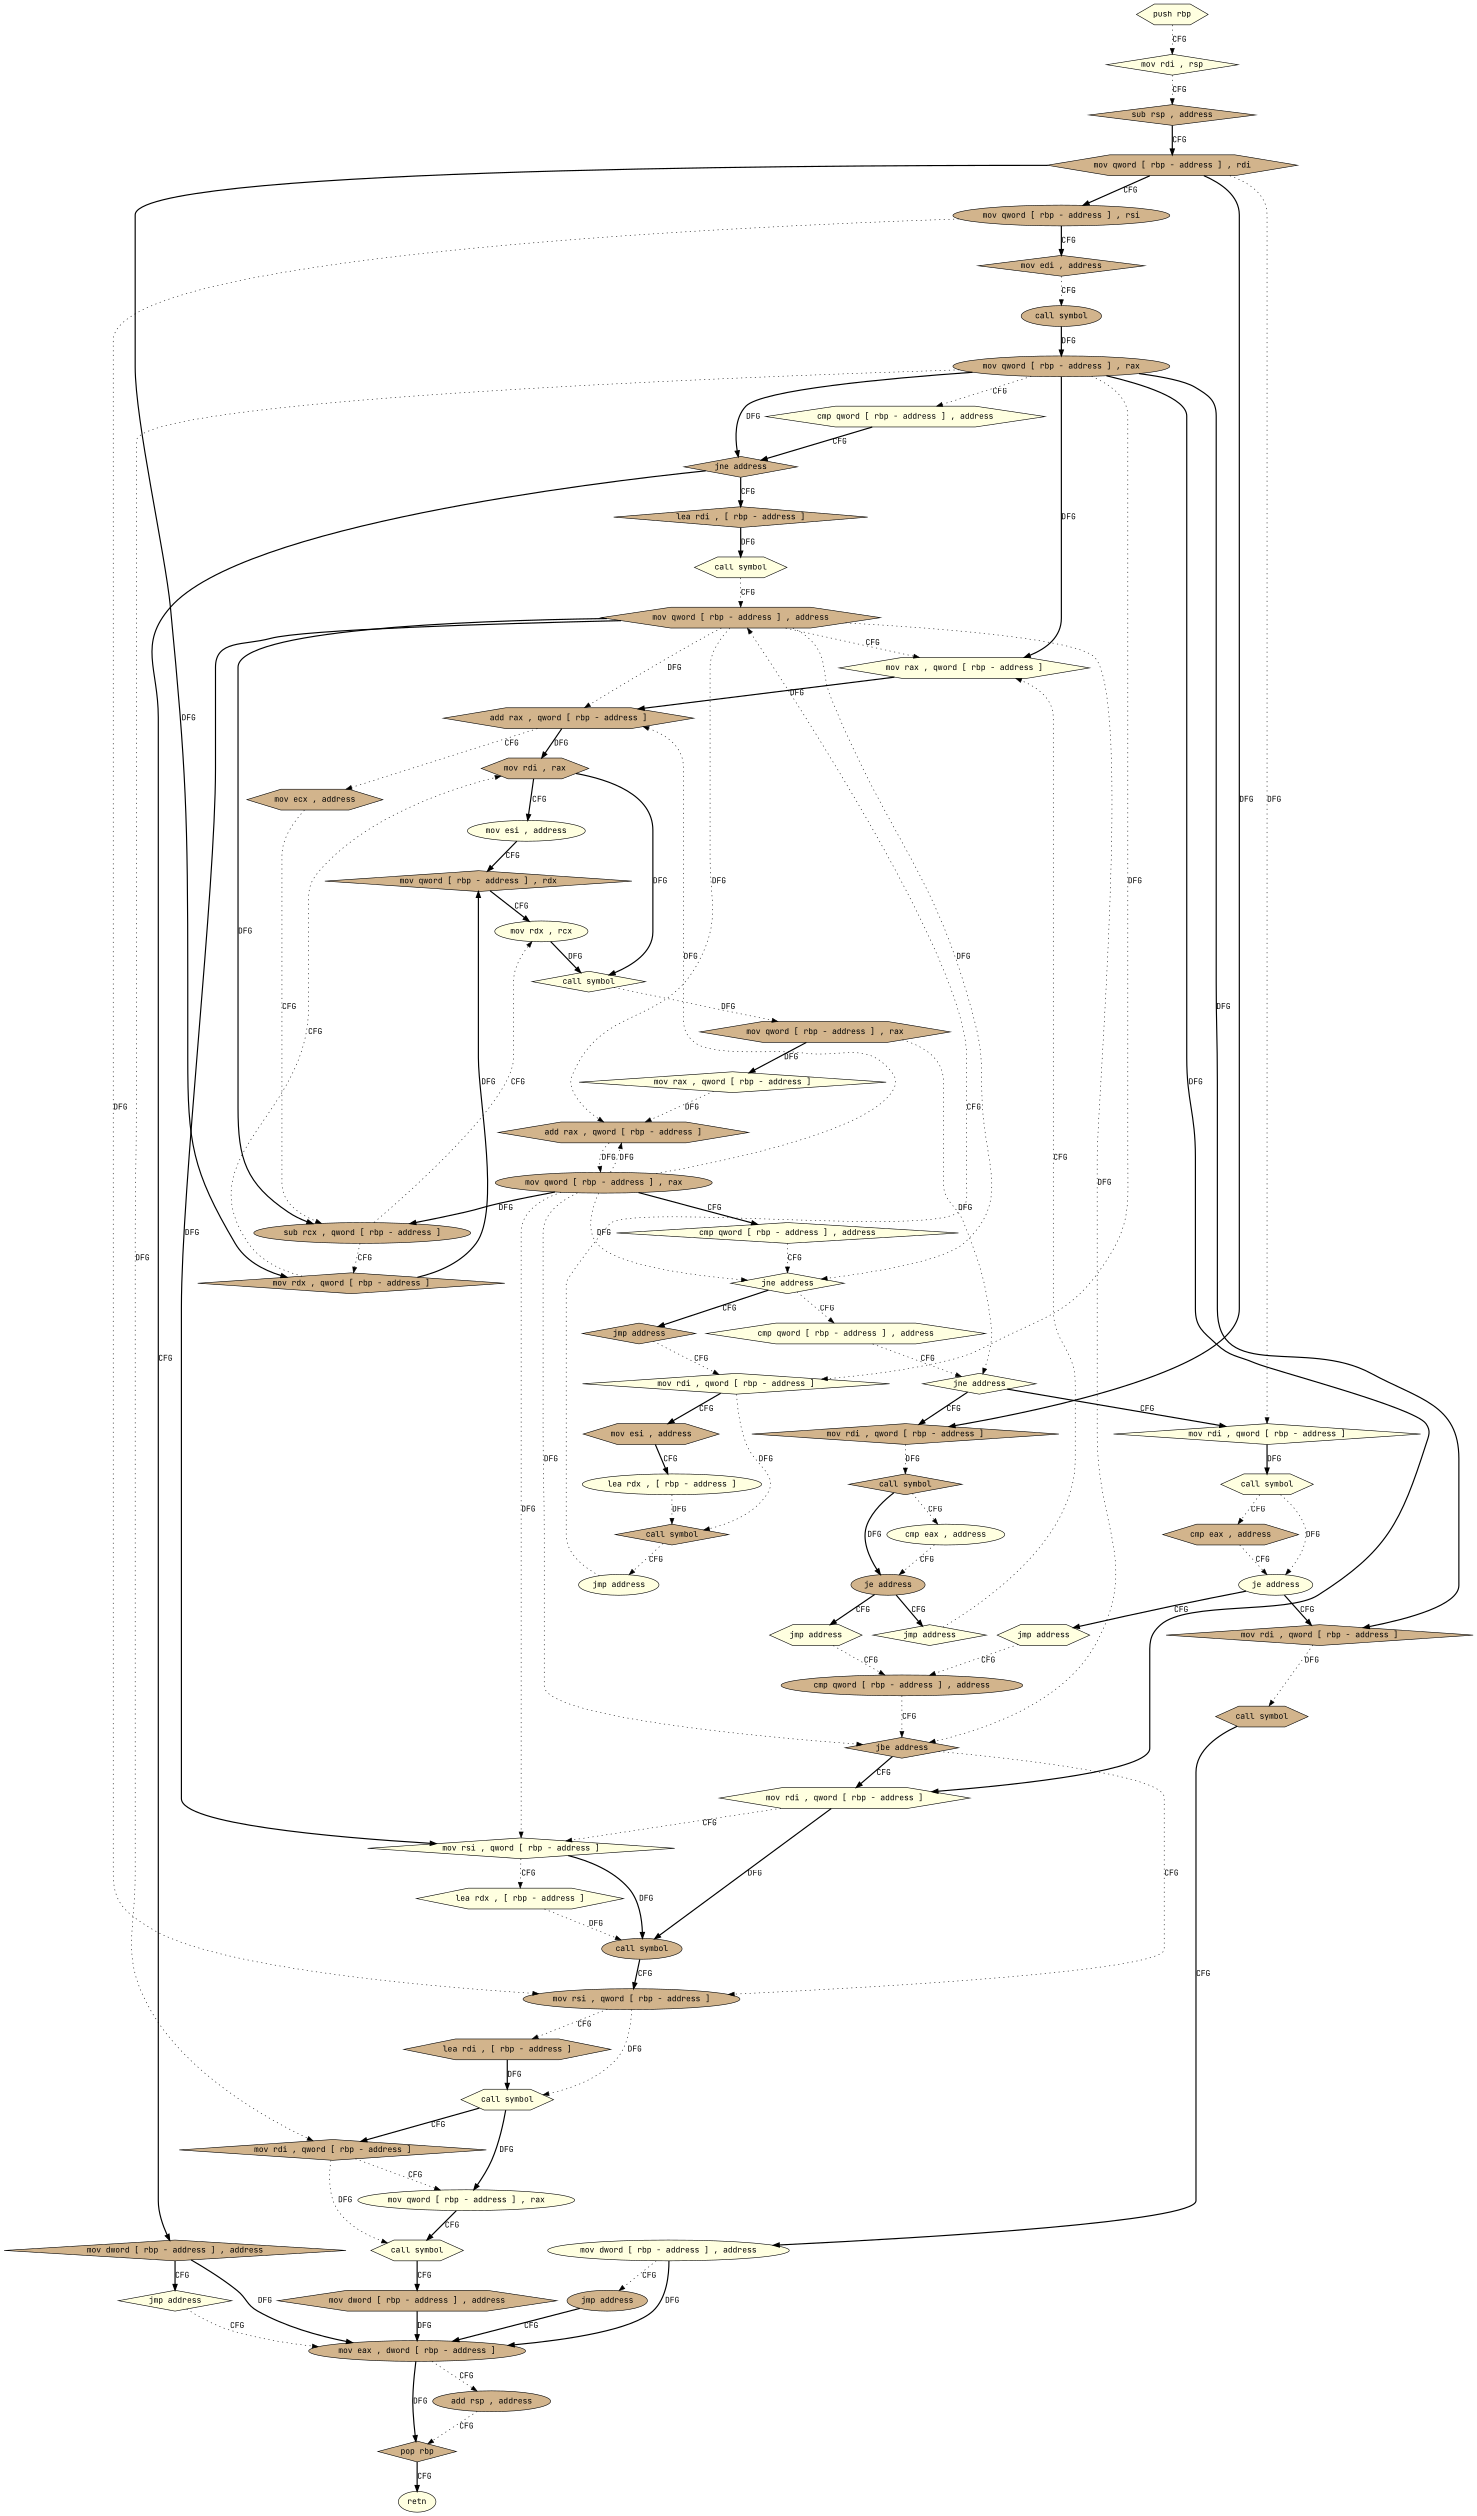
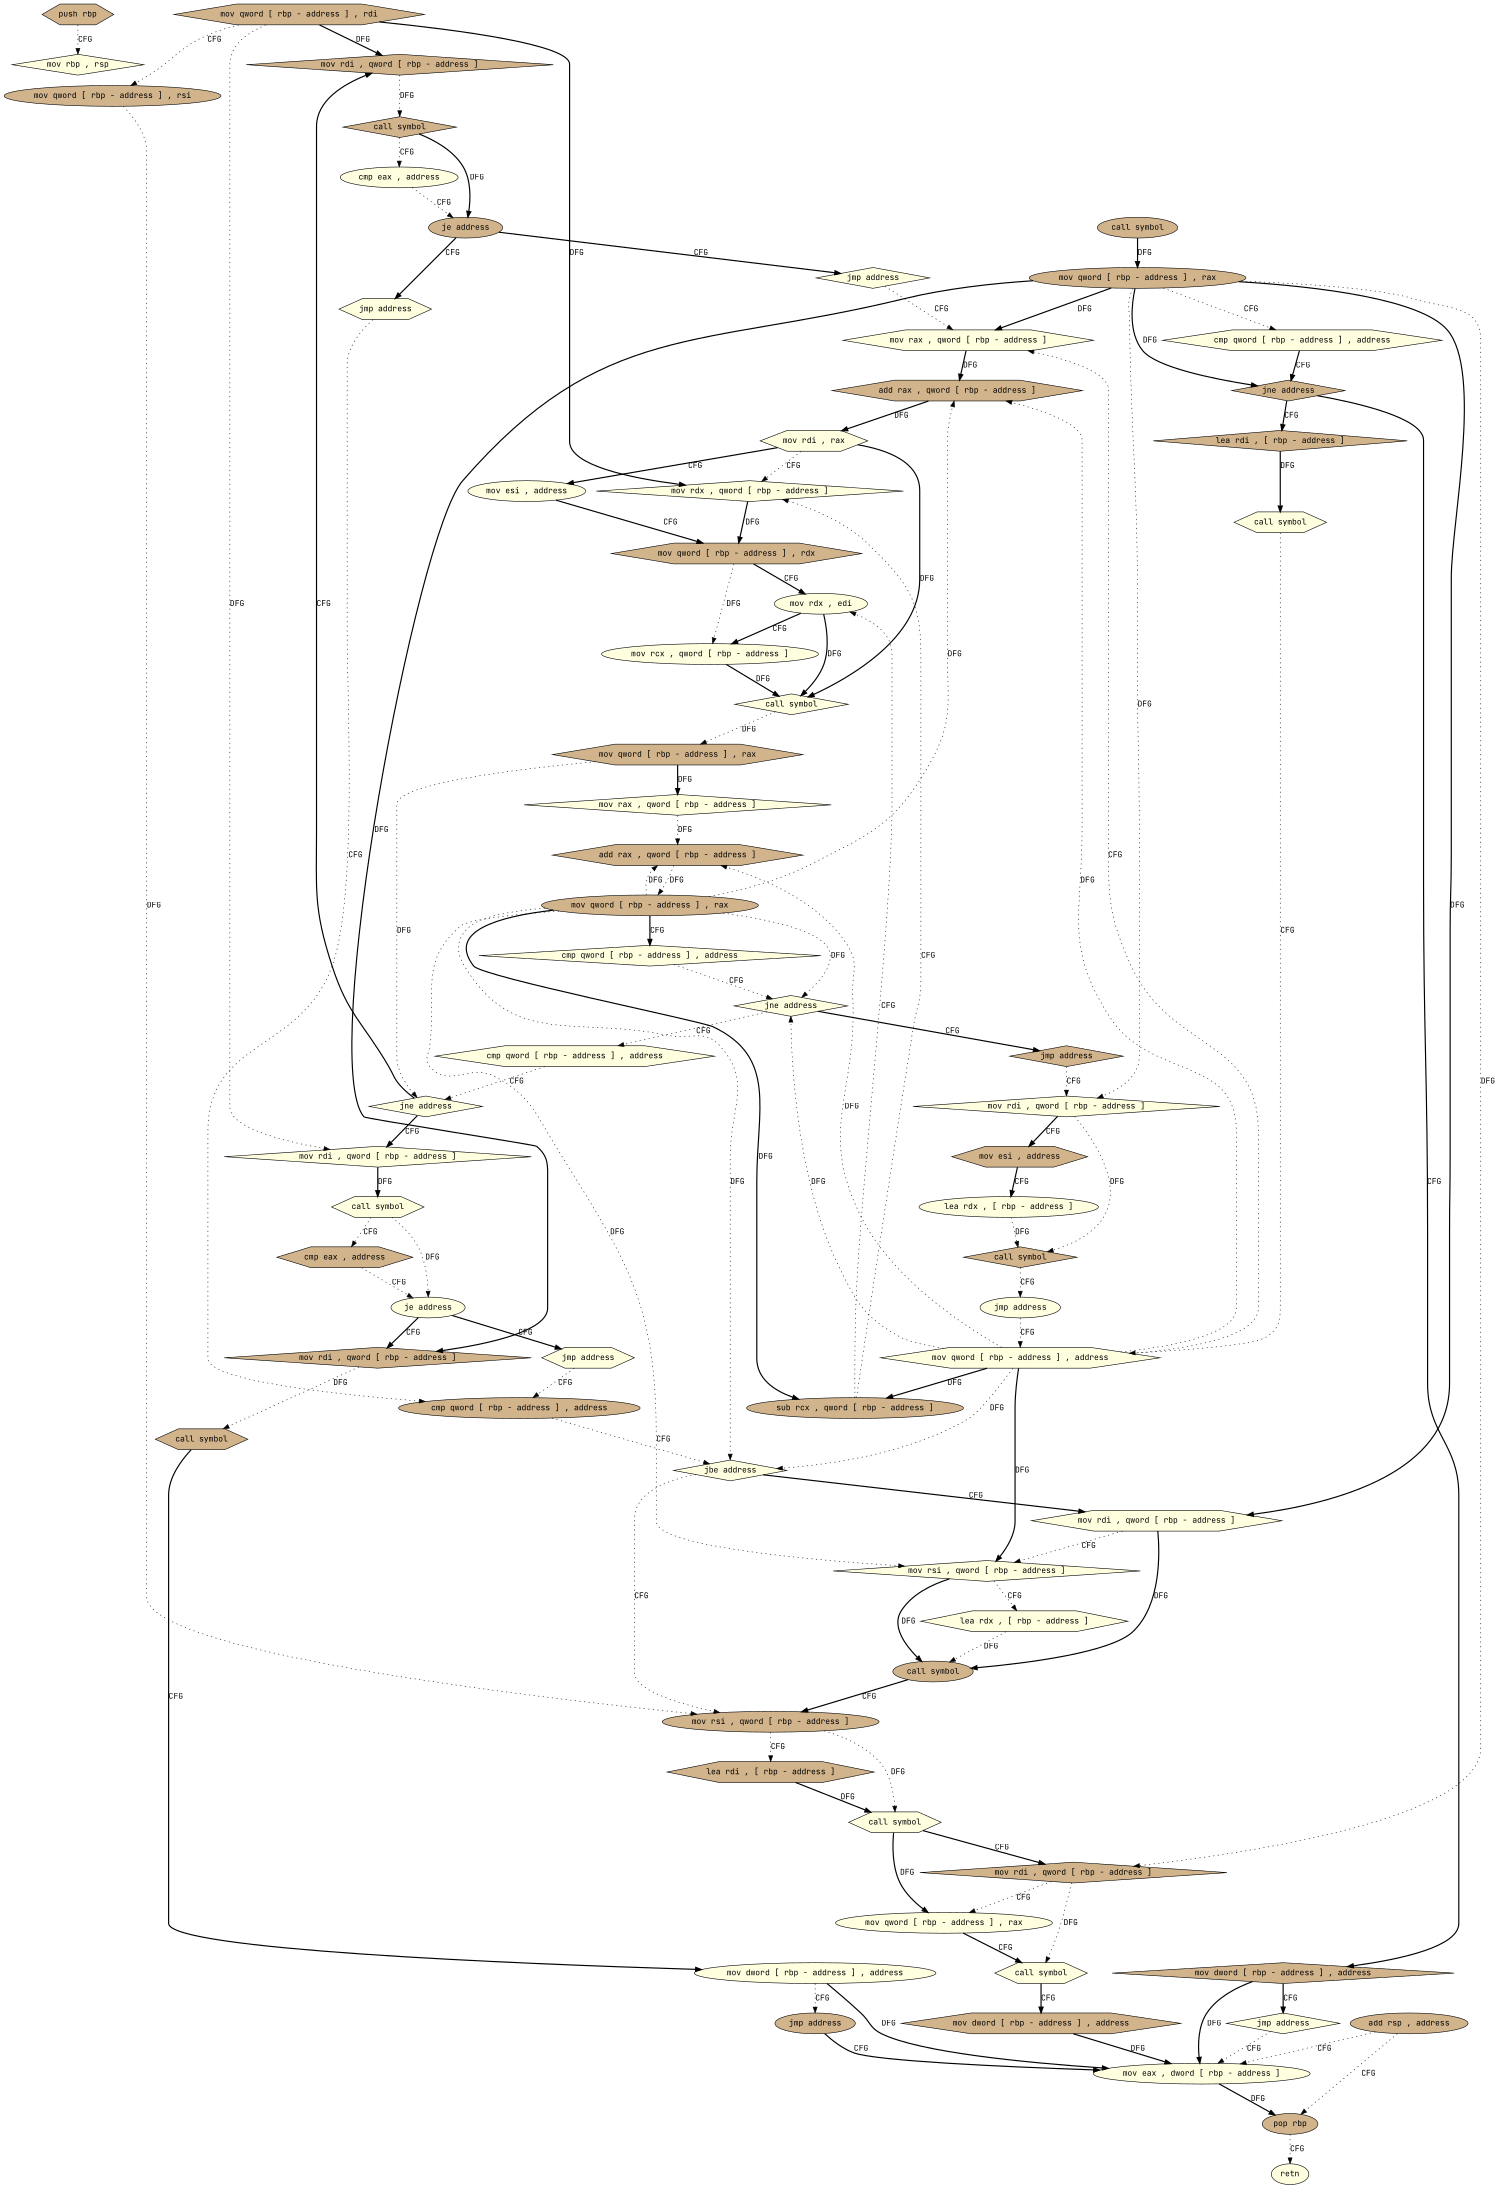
(1172, 14) -> (78, 14)
(1172, 65) -> (78, 65)
(1172, 115) -> none
(1119, 189) -> (184, 48)
(1061, 266) -> none
(741, 618) -> (1020, 1358)
none -> (710, 654)
(535, 768) -> (814, 441)
(315, 800) -> none
(478, 881) -> (737, 554)
(541, 931) -> (821, 604)
(309, 998) -> (784, 465)
(351, 1283) -> (750, 491)
(902, 1748) -> (730, 1470)
(417, 2351) -> (1202, 2074)
(452, 2375) -> (1311, 2047)
(417, 2452) -> (1290, 2124)
(417, 2474) -> (1290, 2146)
